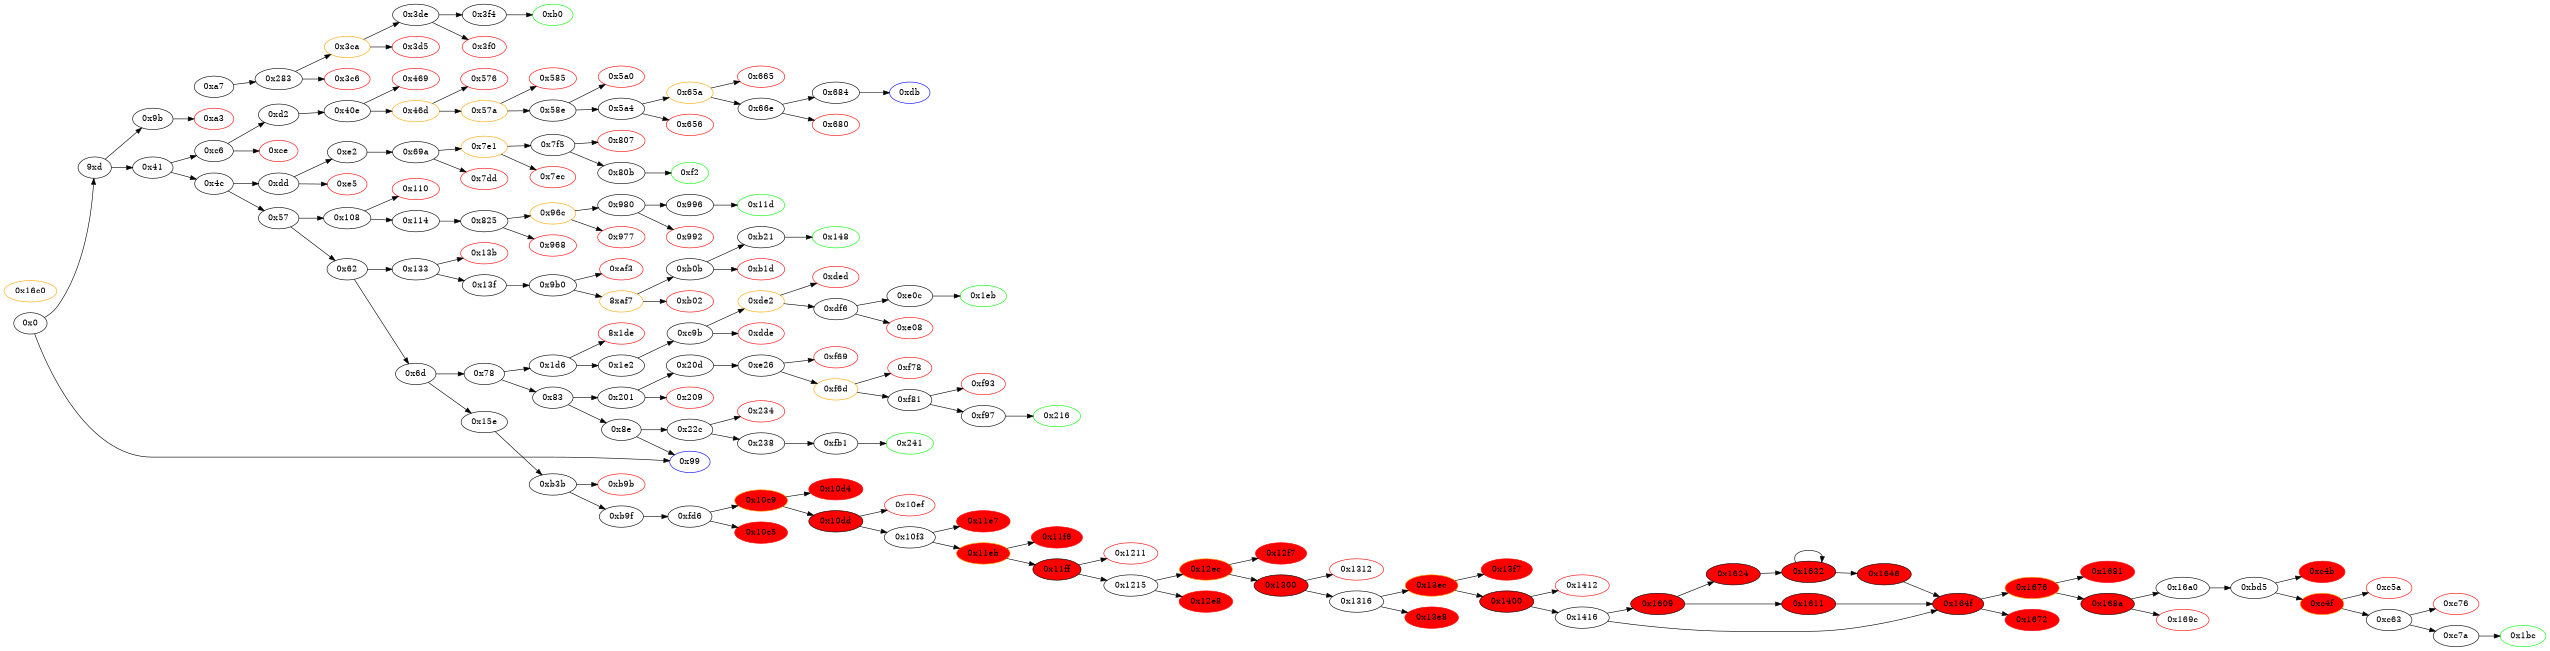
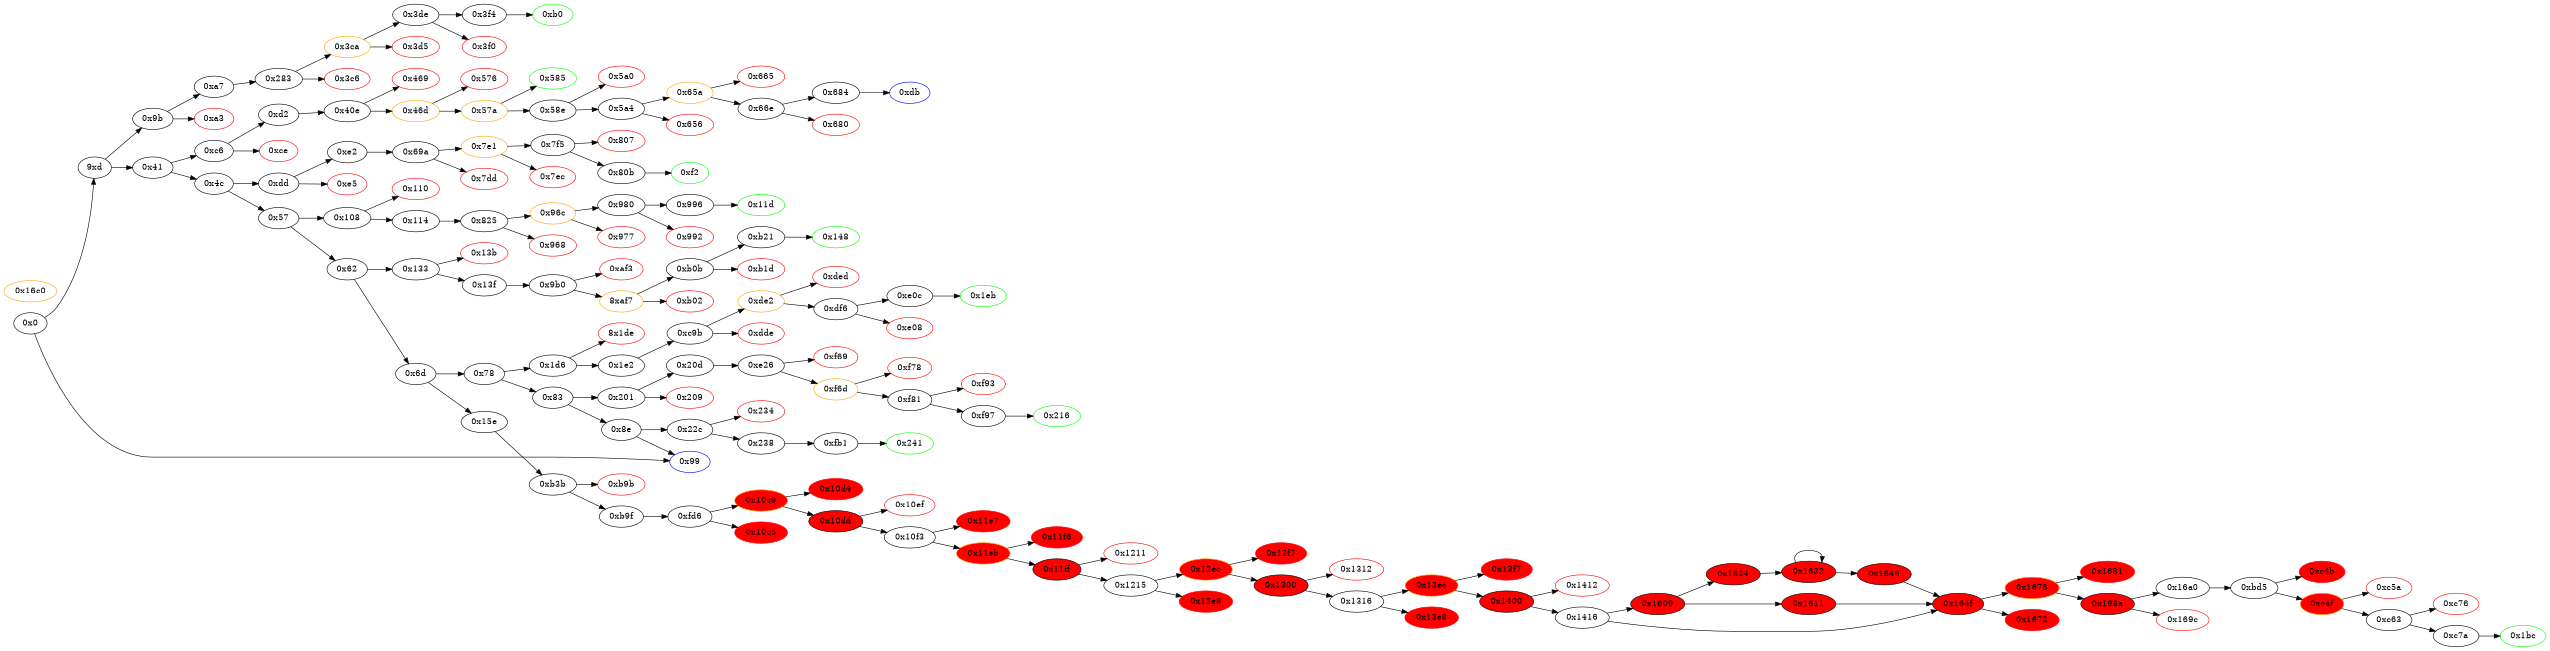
(553, 78) -> (553, 78)
none -> (181, 104)
